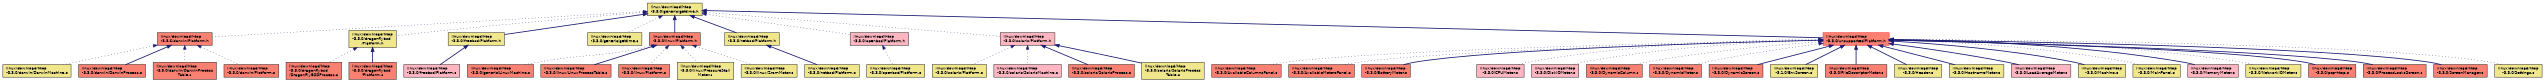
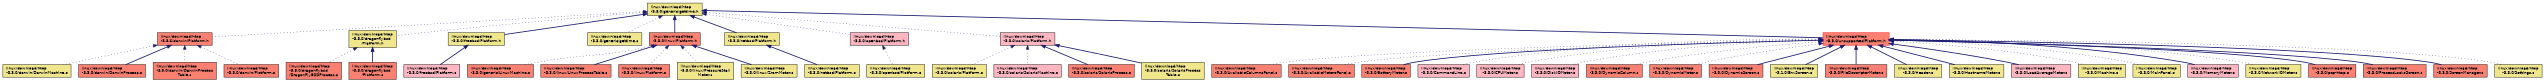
(1989, 49) -> (1989, 49)
(724, 56) -> (724, 56)
none -> (1444, 71)
